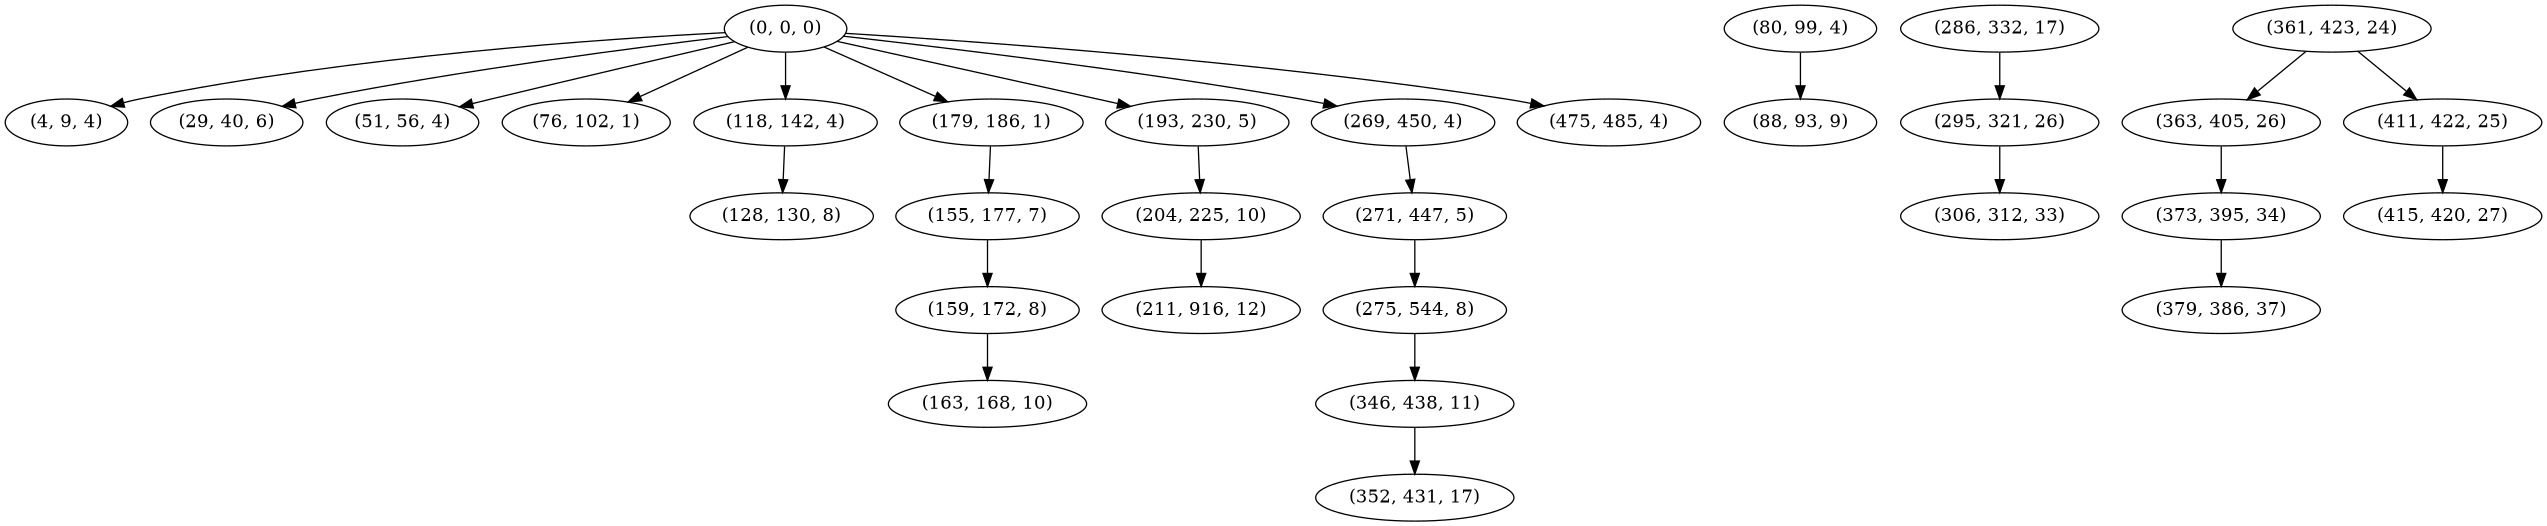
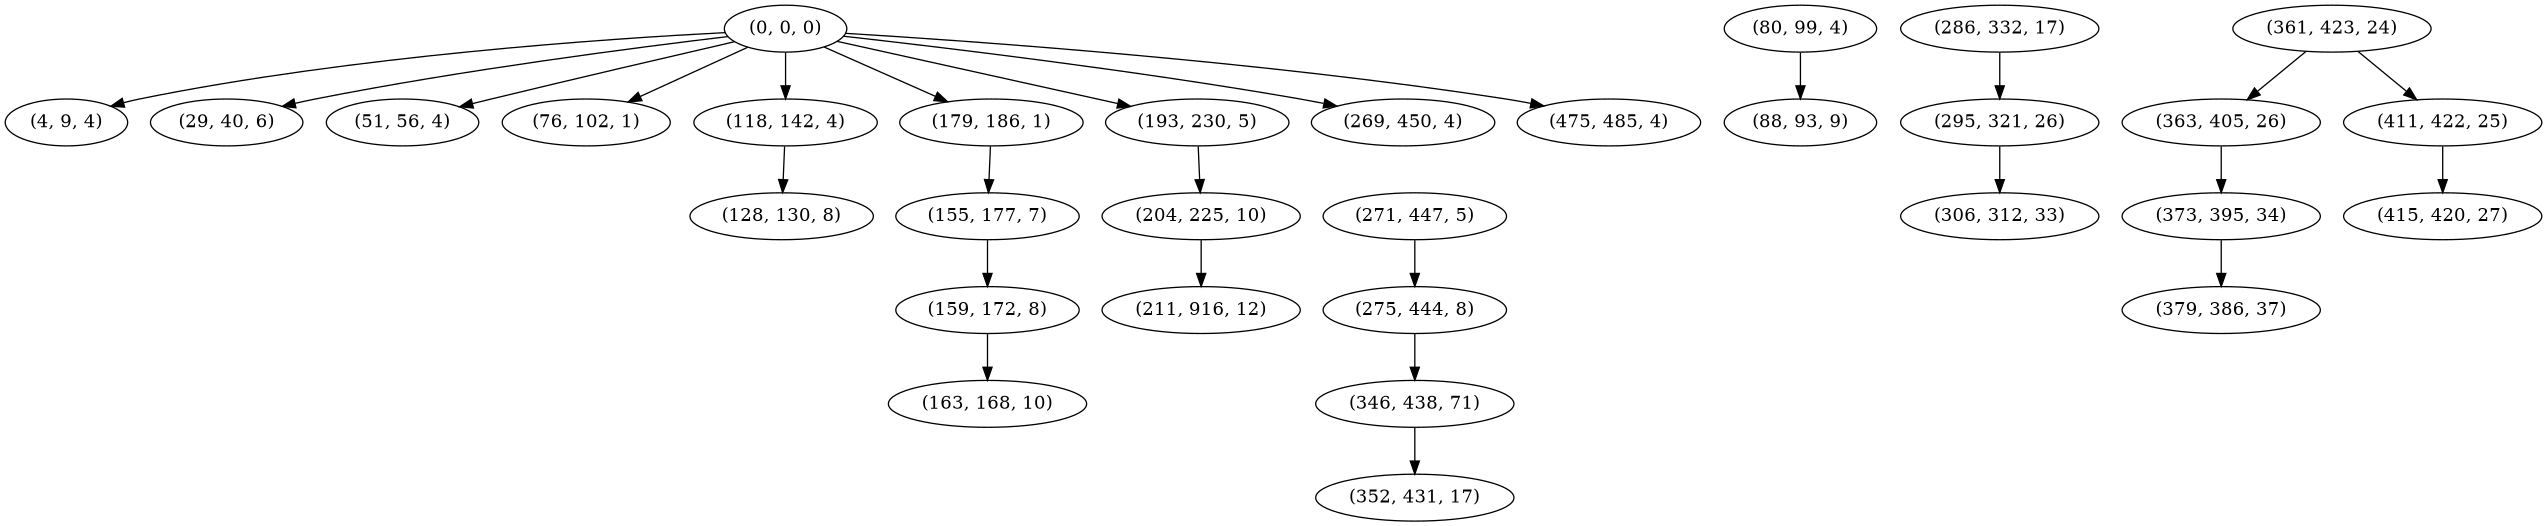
(1408, 163) -> none
(1415, 310) -> (1415, 310)
(1415, 404) -> (1415, 404)
